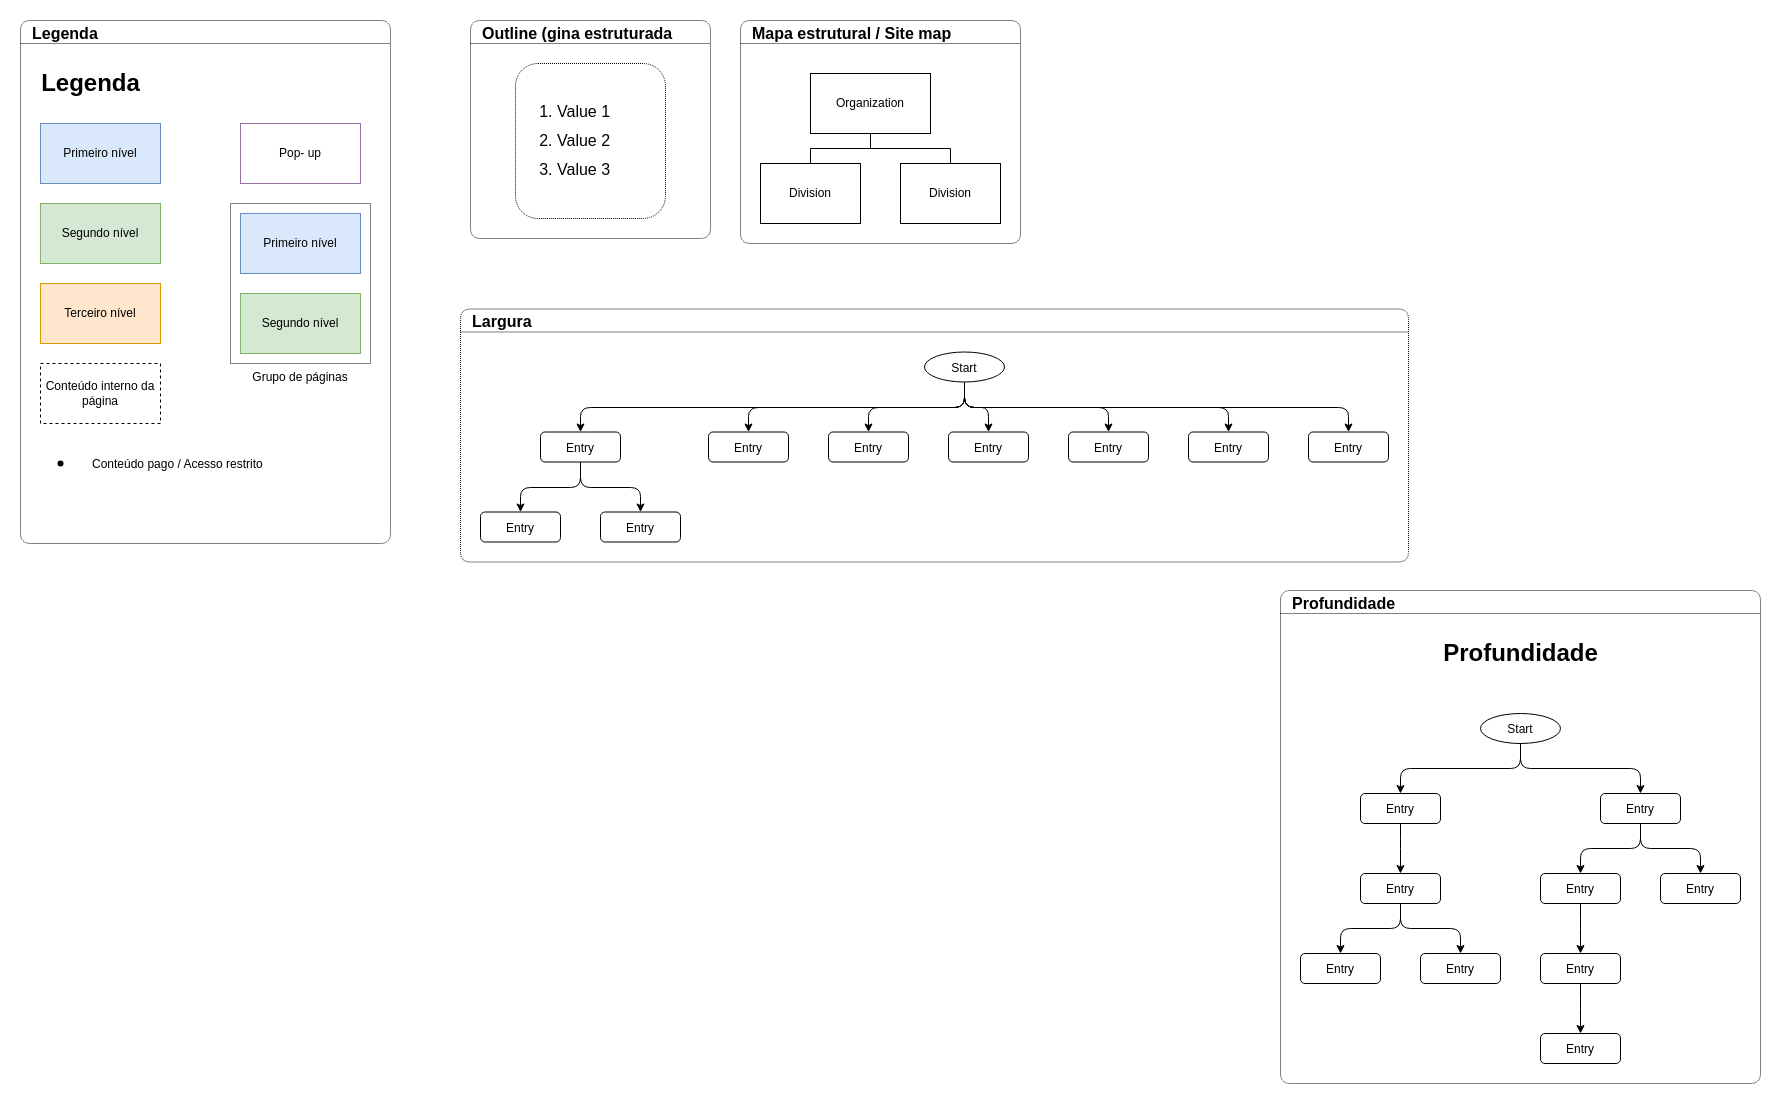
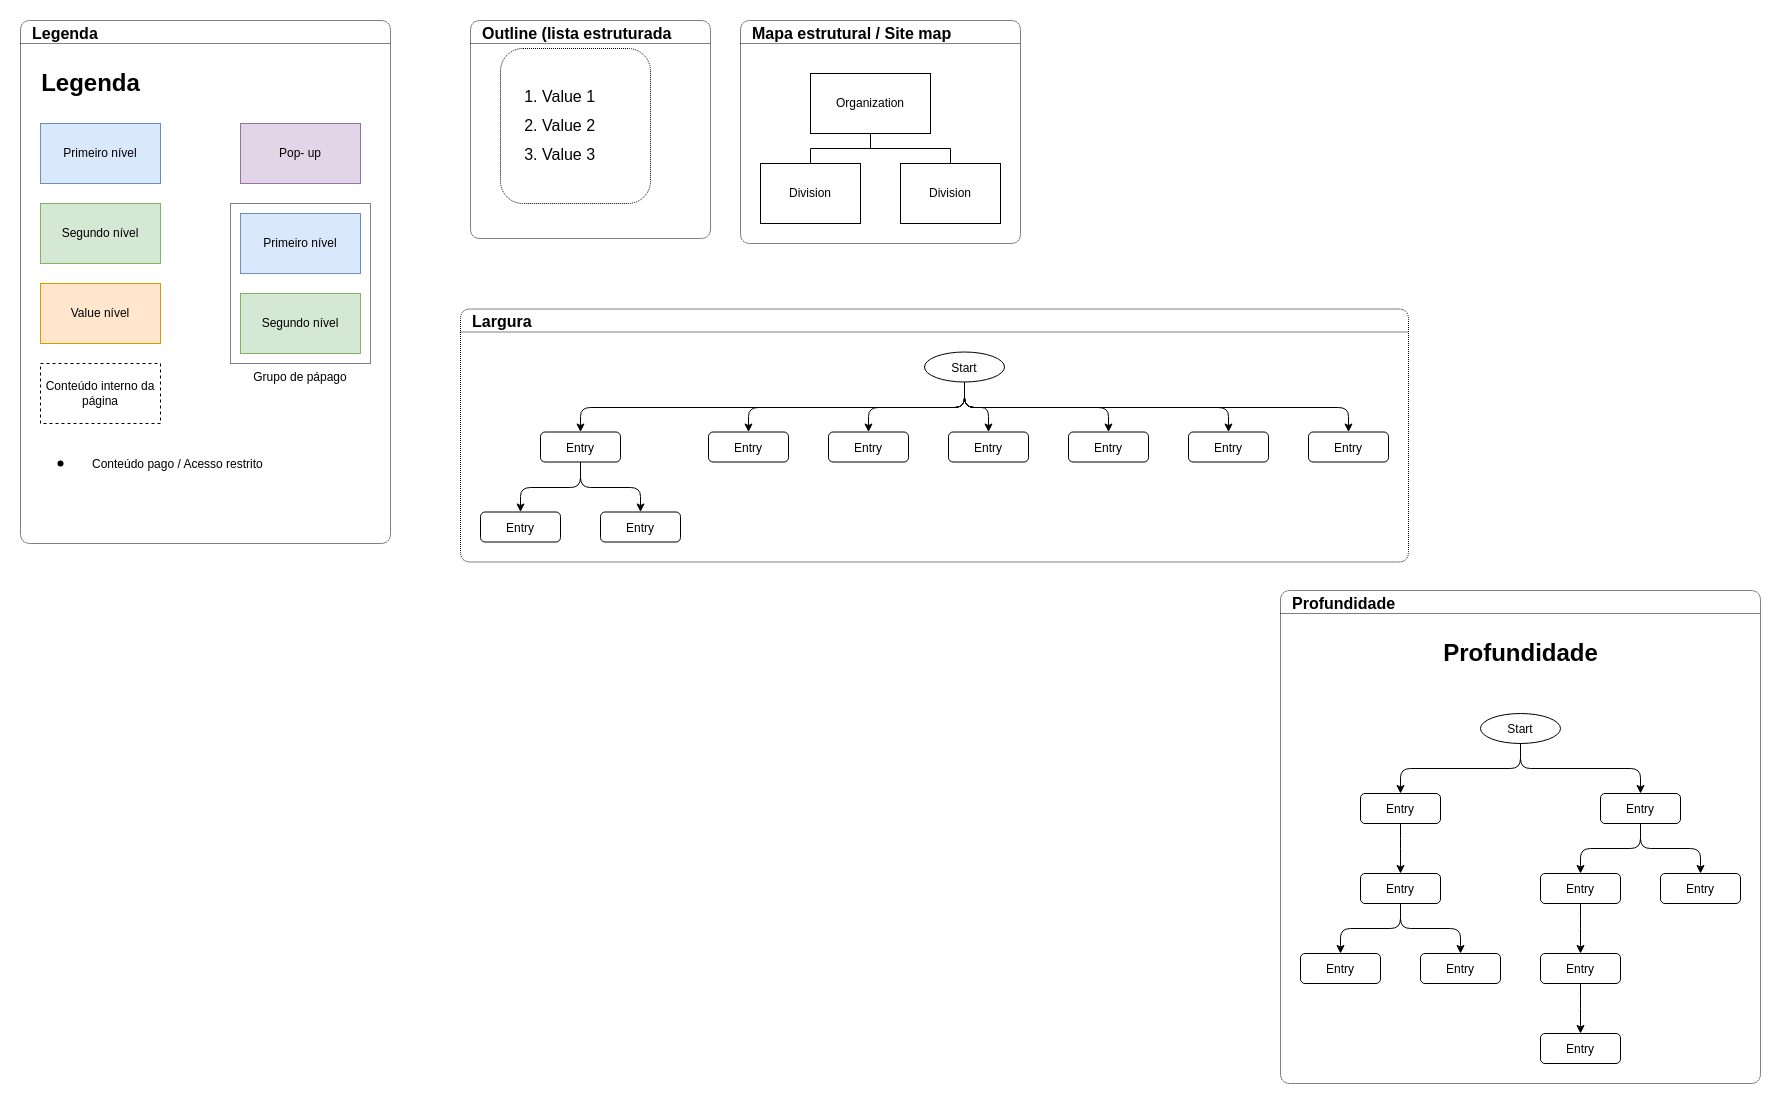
(584, 33) -> (586, 33)
(591, 141) -> (576, 126)
(301, 154) -> (301, 154)
(101, 314) -> (101, 314)
(301, 378) -> (301, 378)
